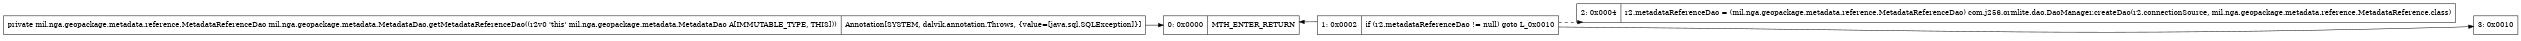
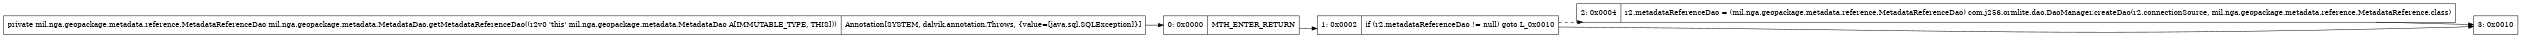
(1311, 22) -> (1306, 28)
none -> (2422, 23)
